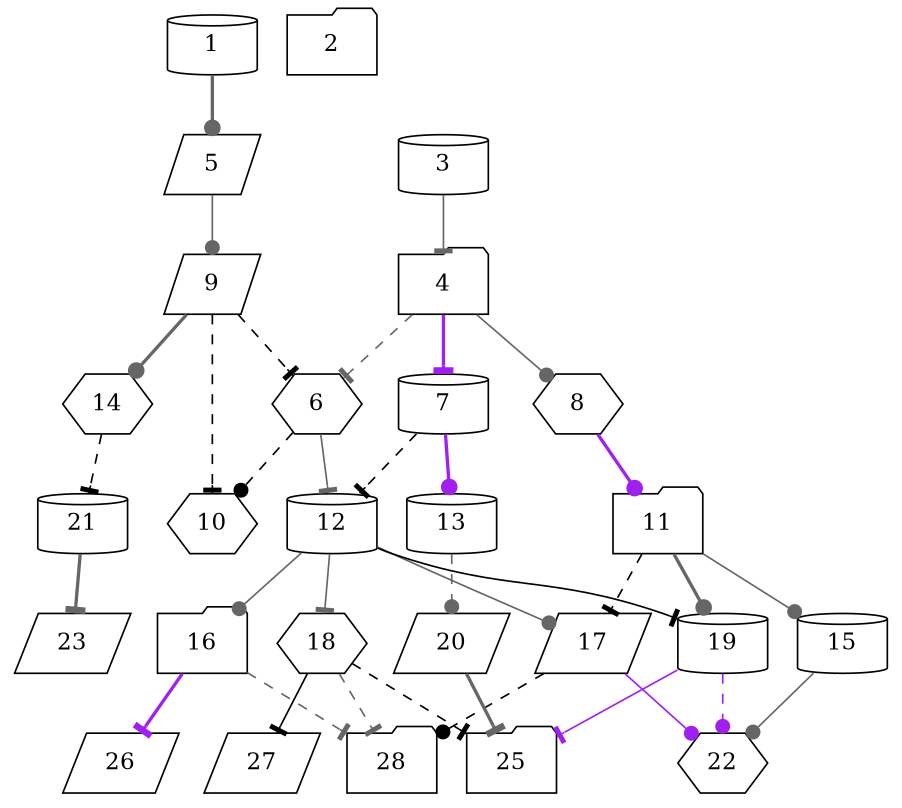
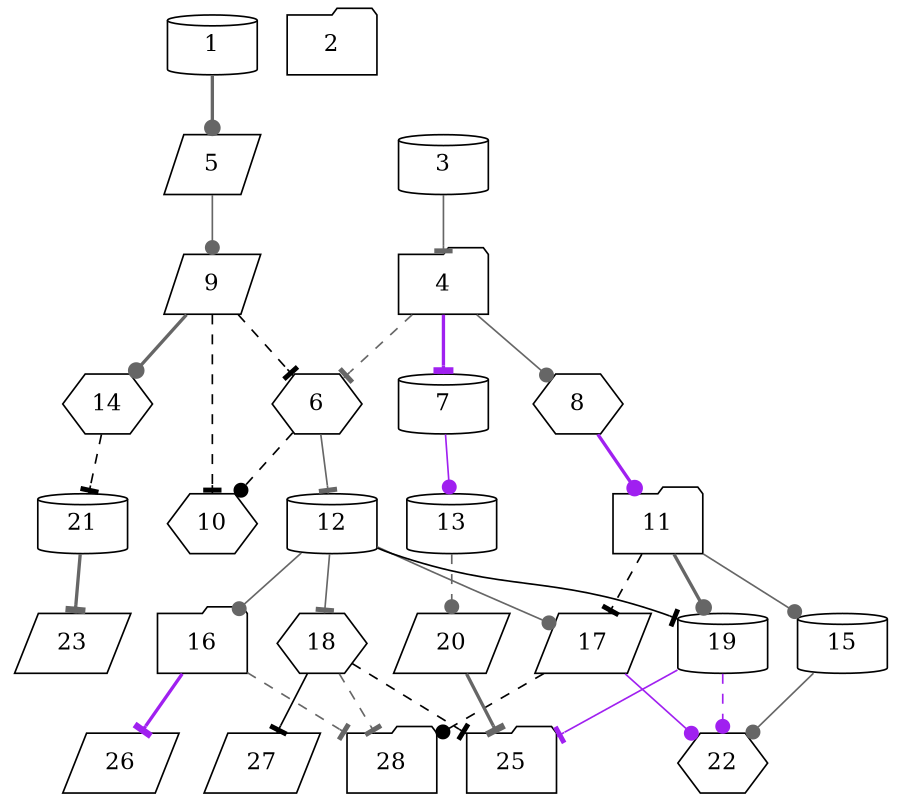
(447, 457) -> (447, 457)
(391, 461) -> none
